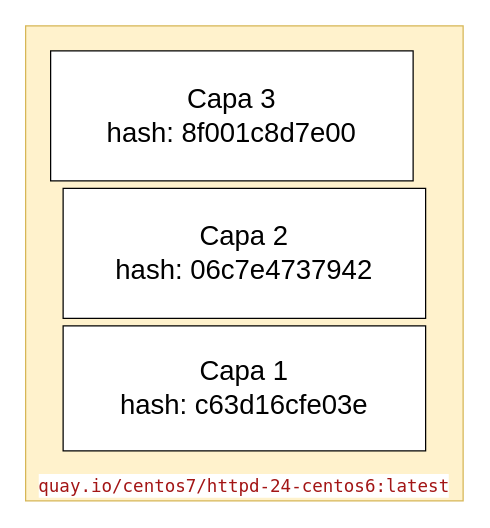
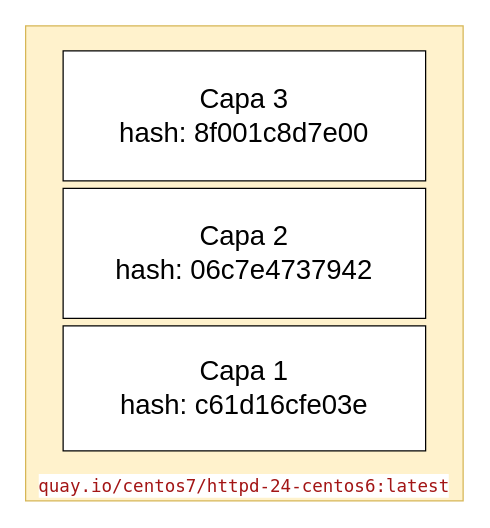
(232, 116) -> (244, 116)
(244, 388) -> (244, 388)
